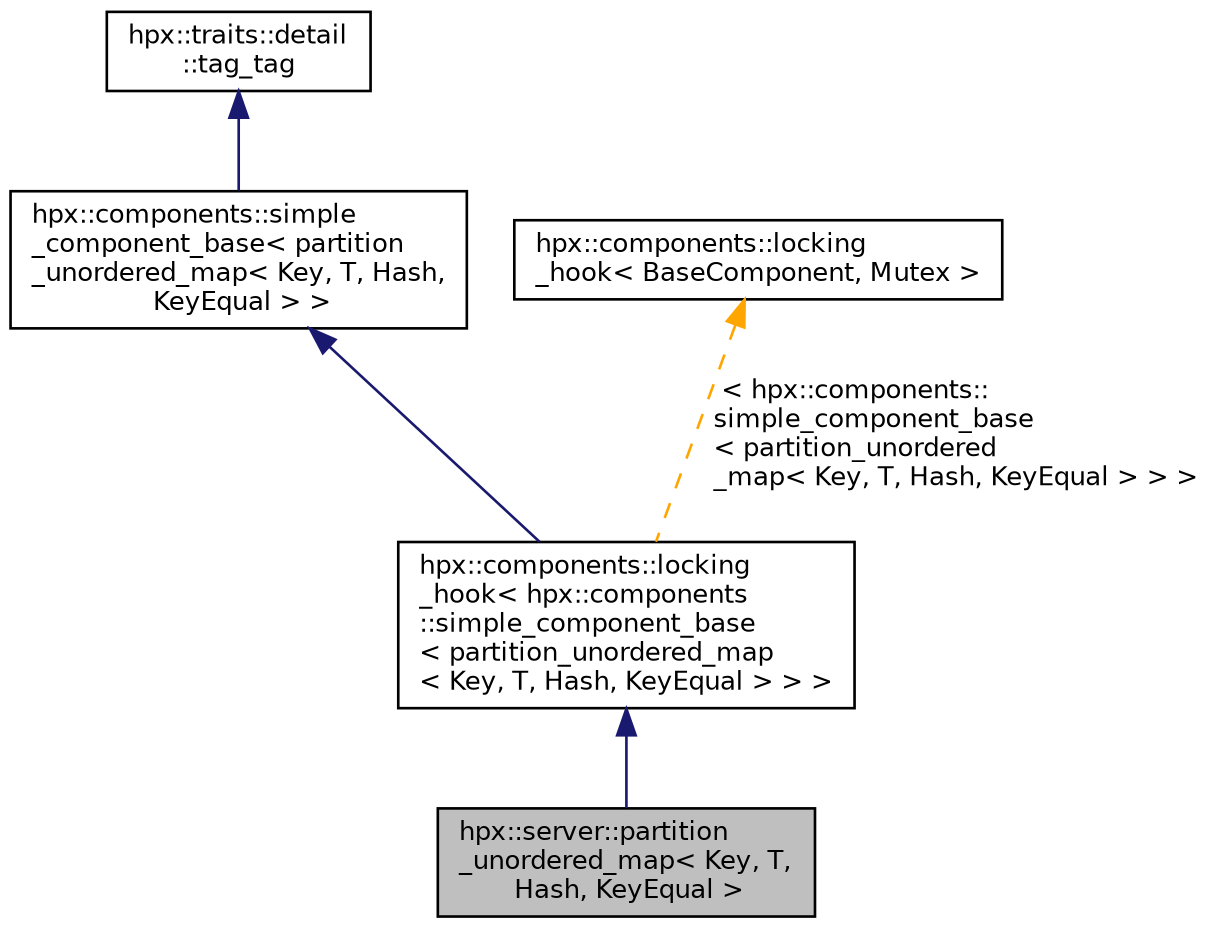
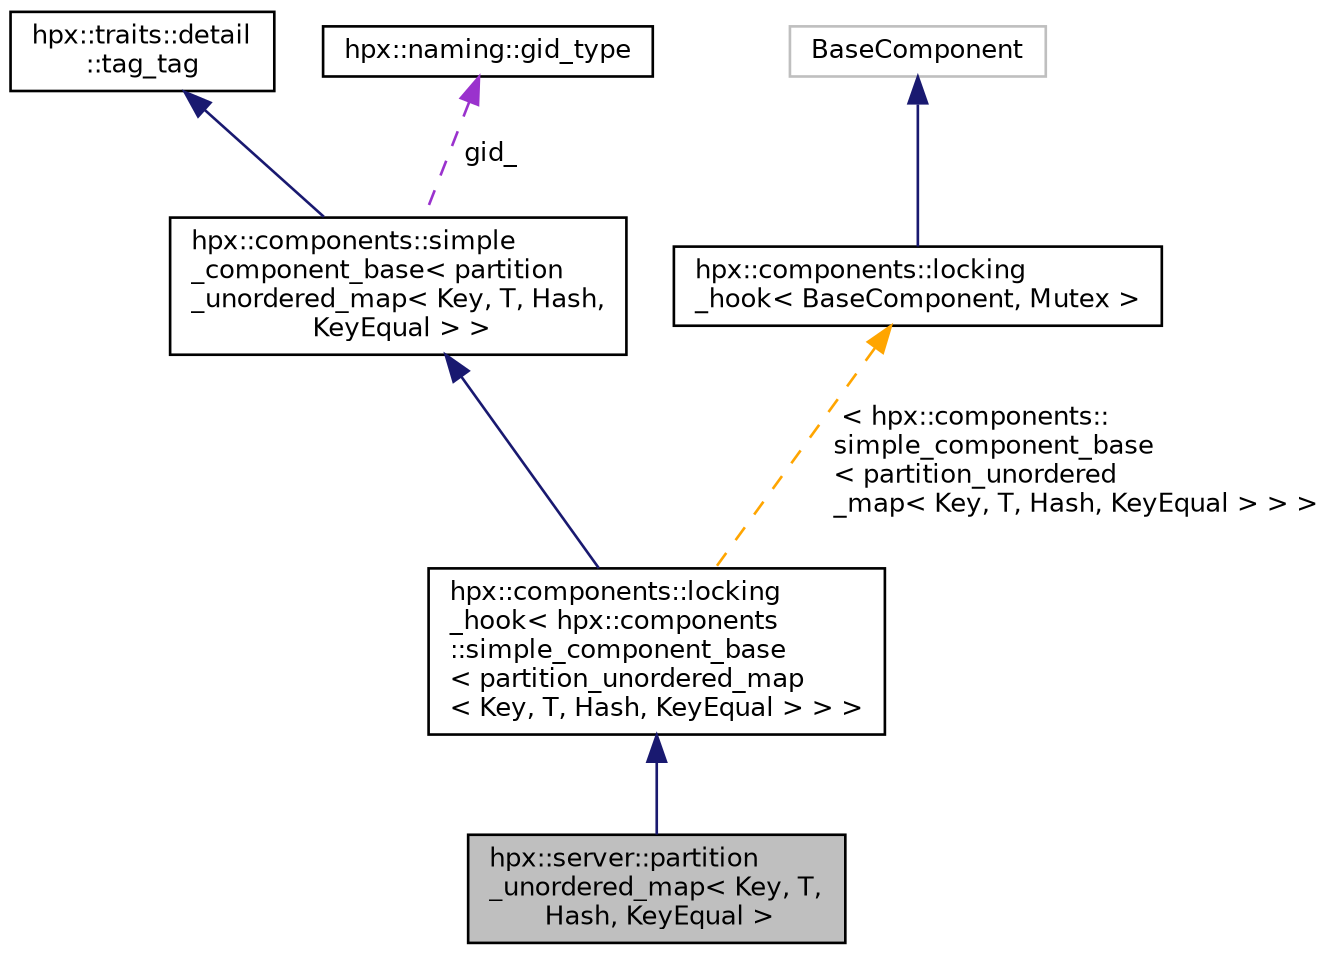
none -> (488, 51)
none -> (918, 51)
